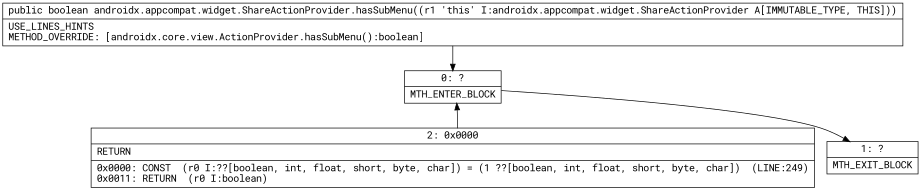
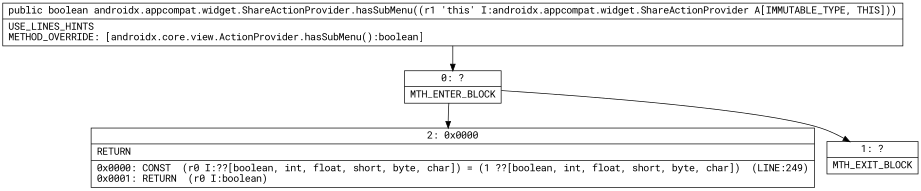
(457, 119) -> (448, 112)
(185, 179) -> (185, 179)
